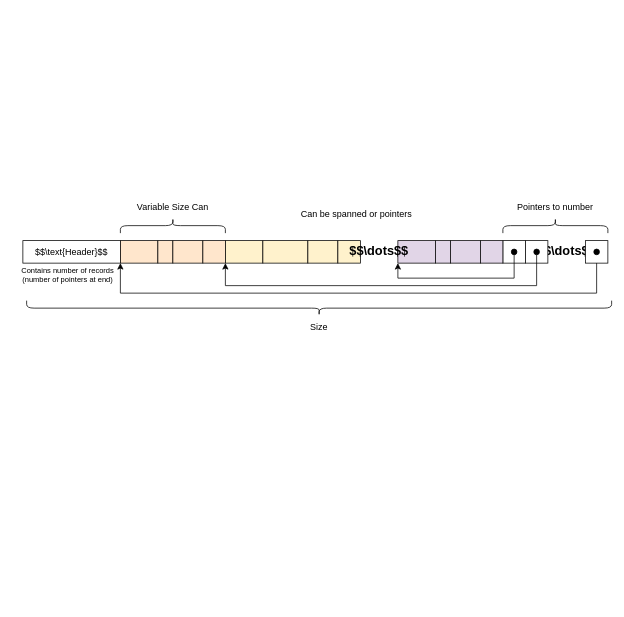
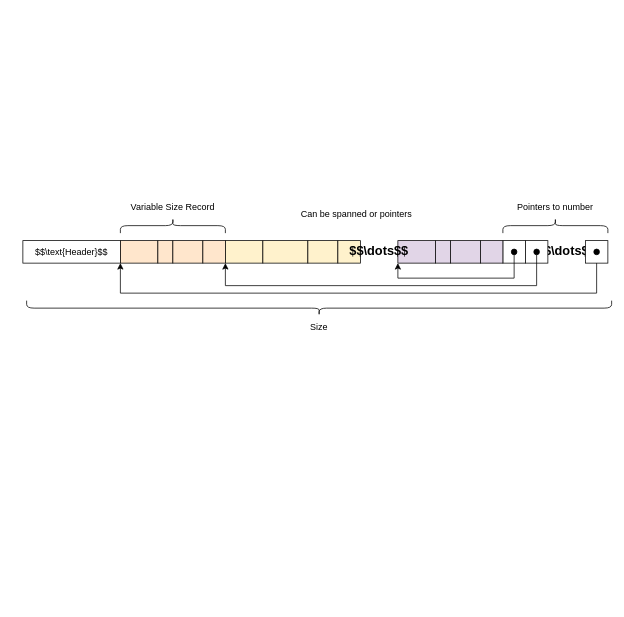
(173, 207) -> (173, 207)
(68, 274) -> none
